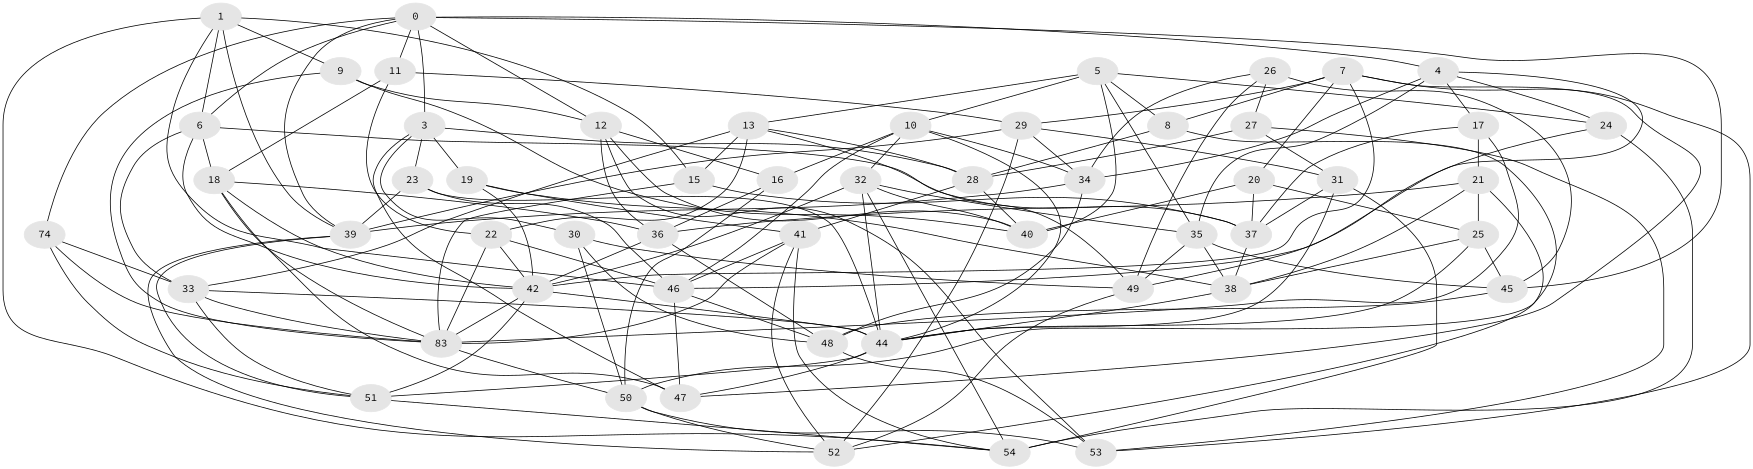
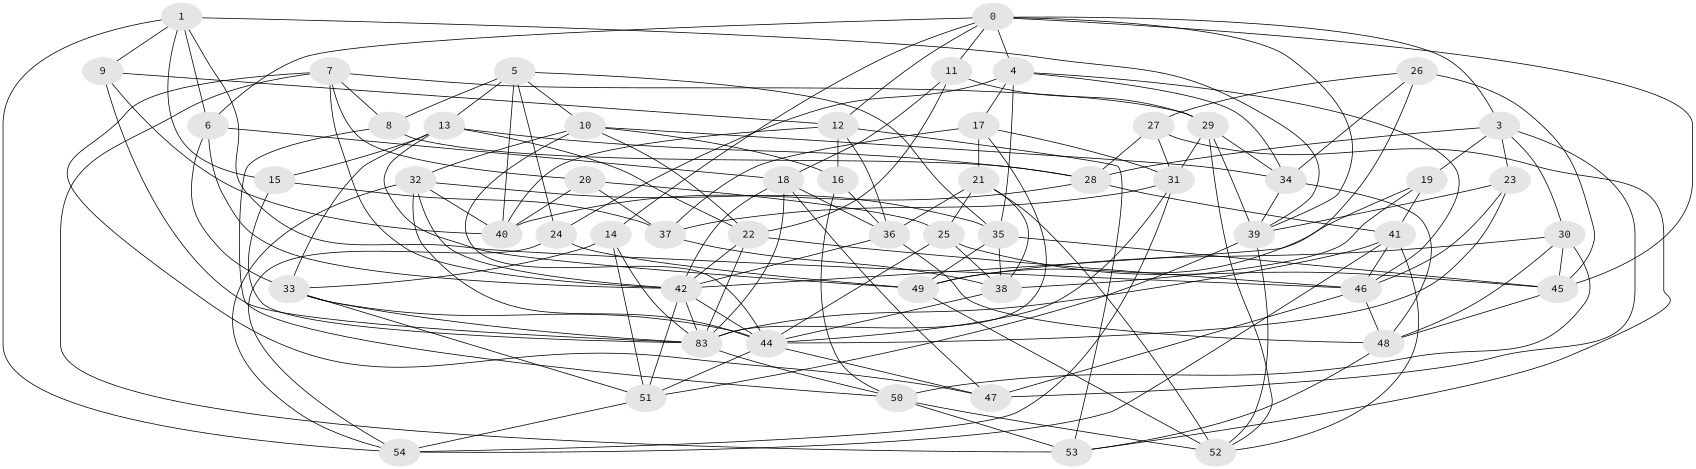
none -> (1079, 148)
(733, 149) -> none
(805, 193) -> (681, 177)
(45, 235) -> (611, 235)
none -> (1561, 262)
